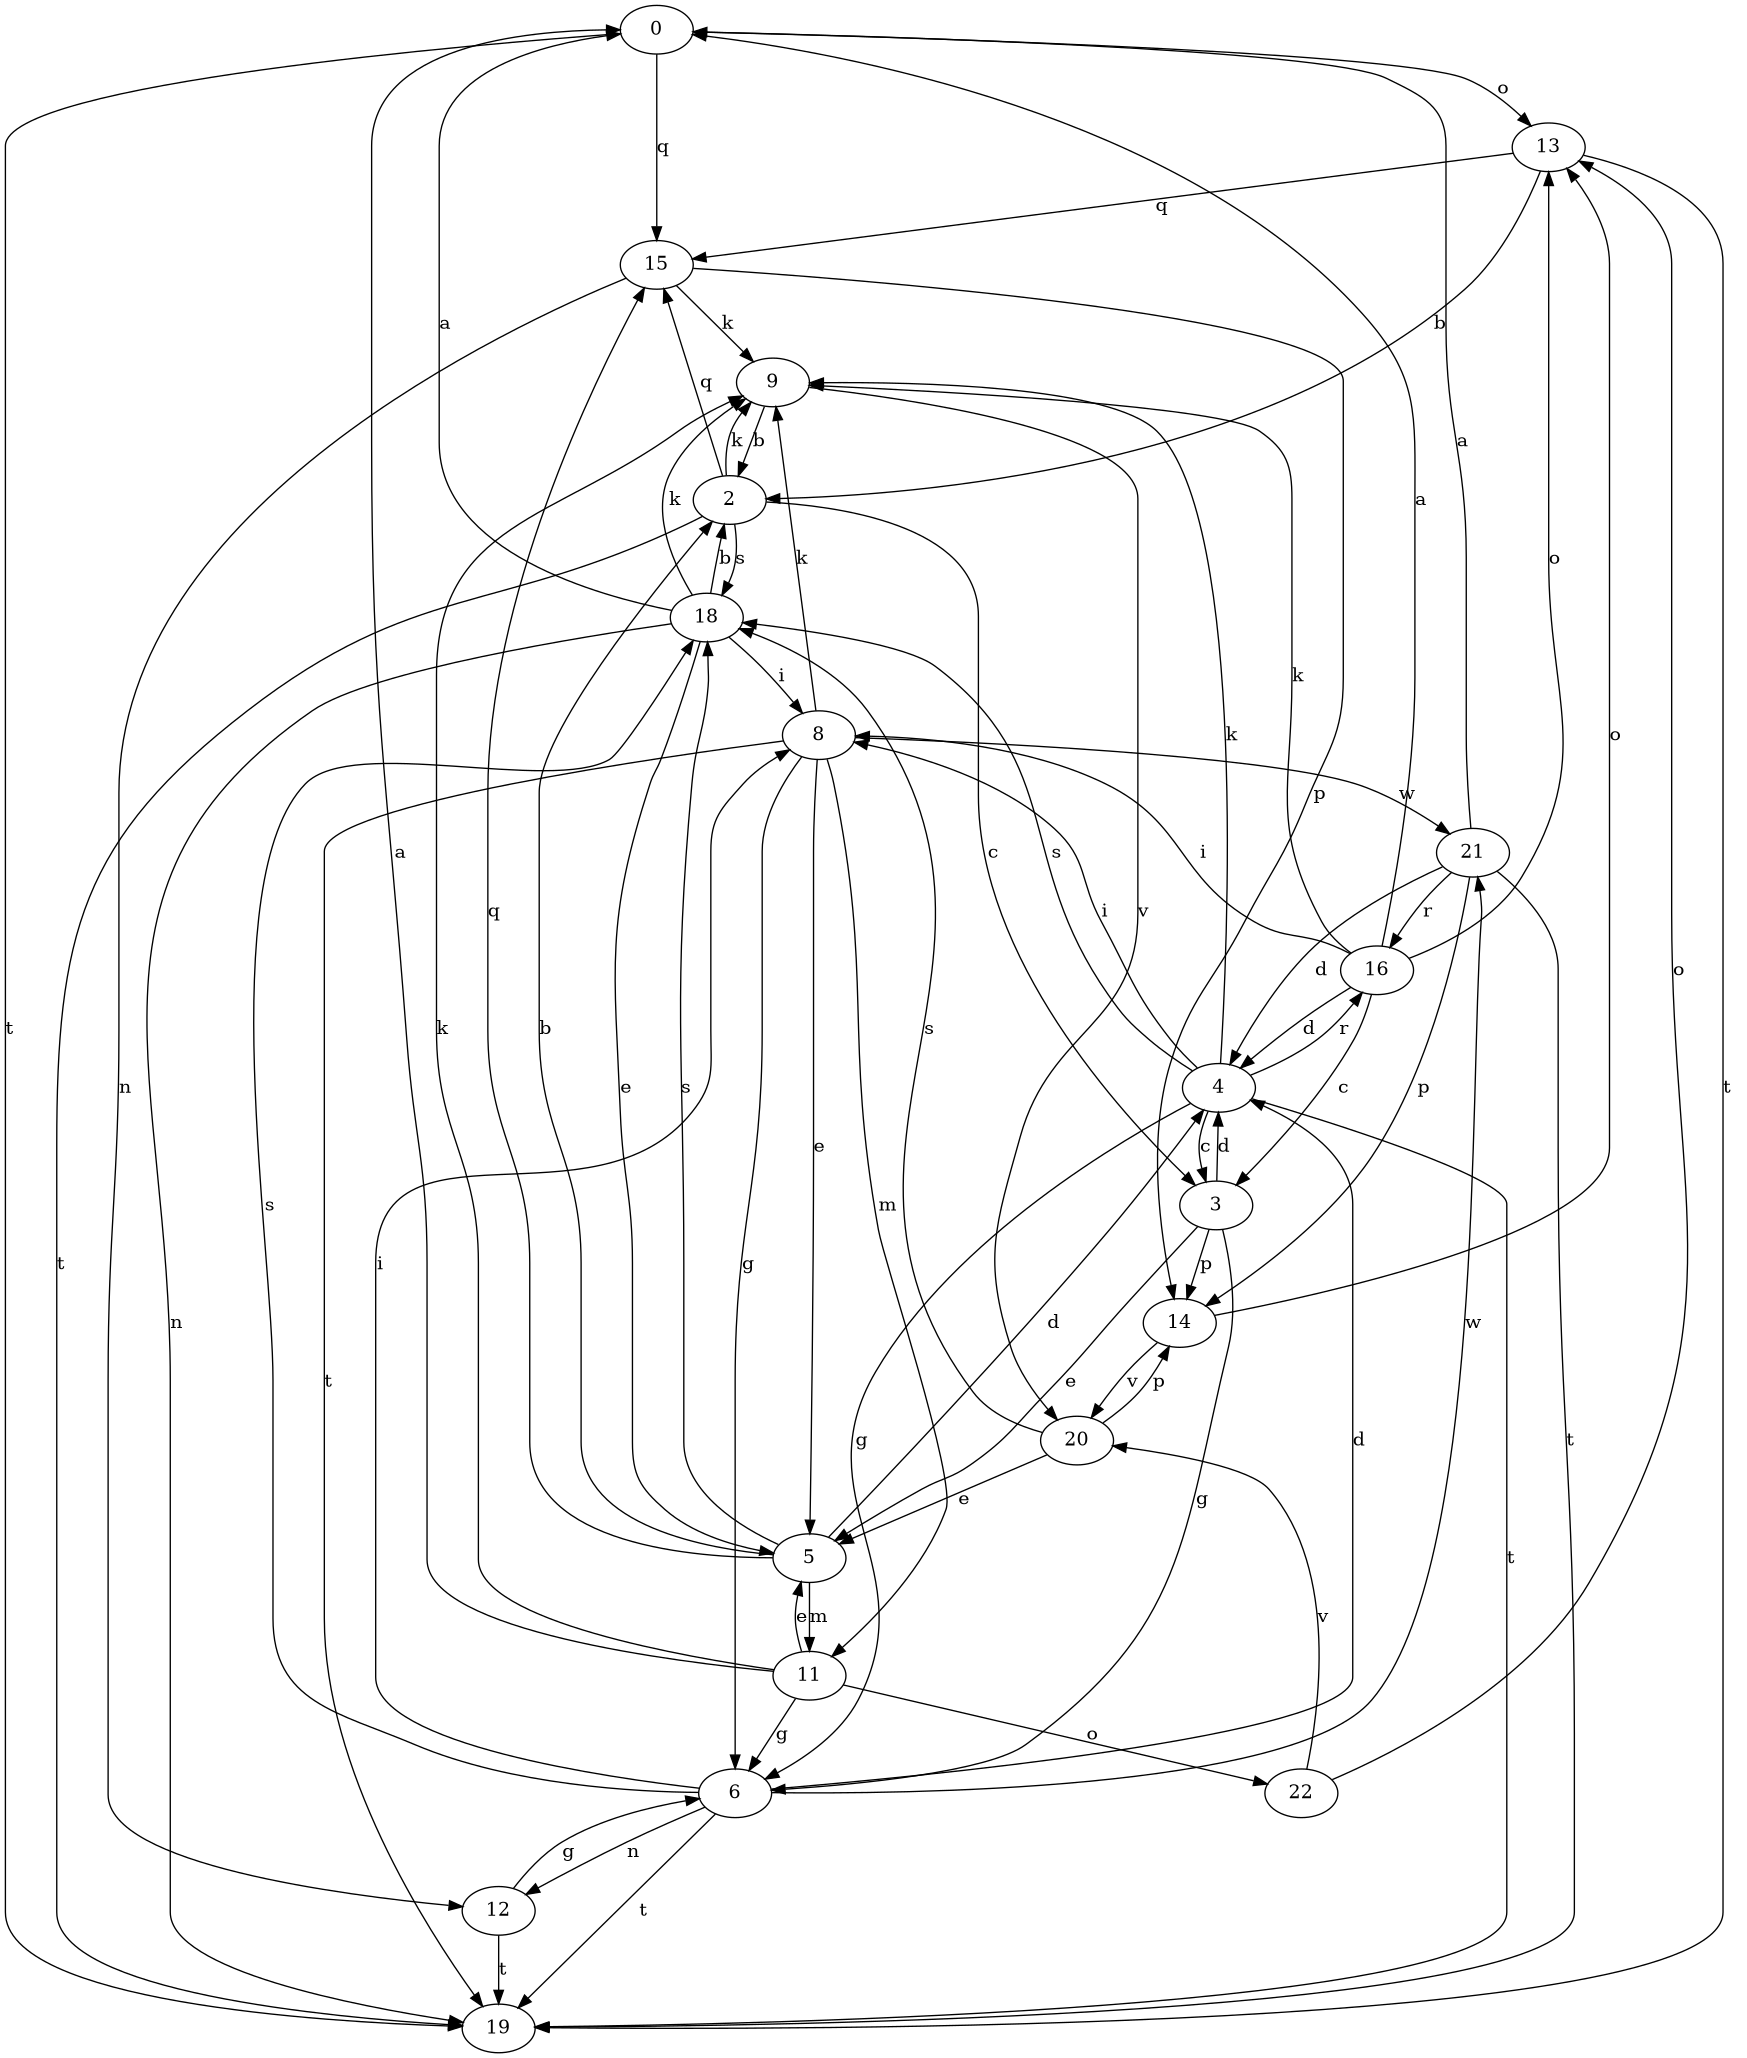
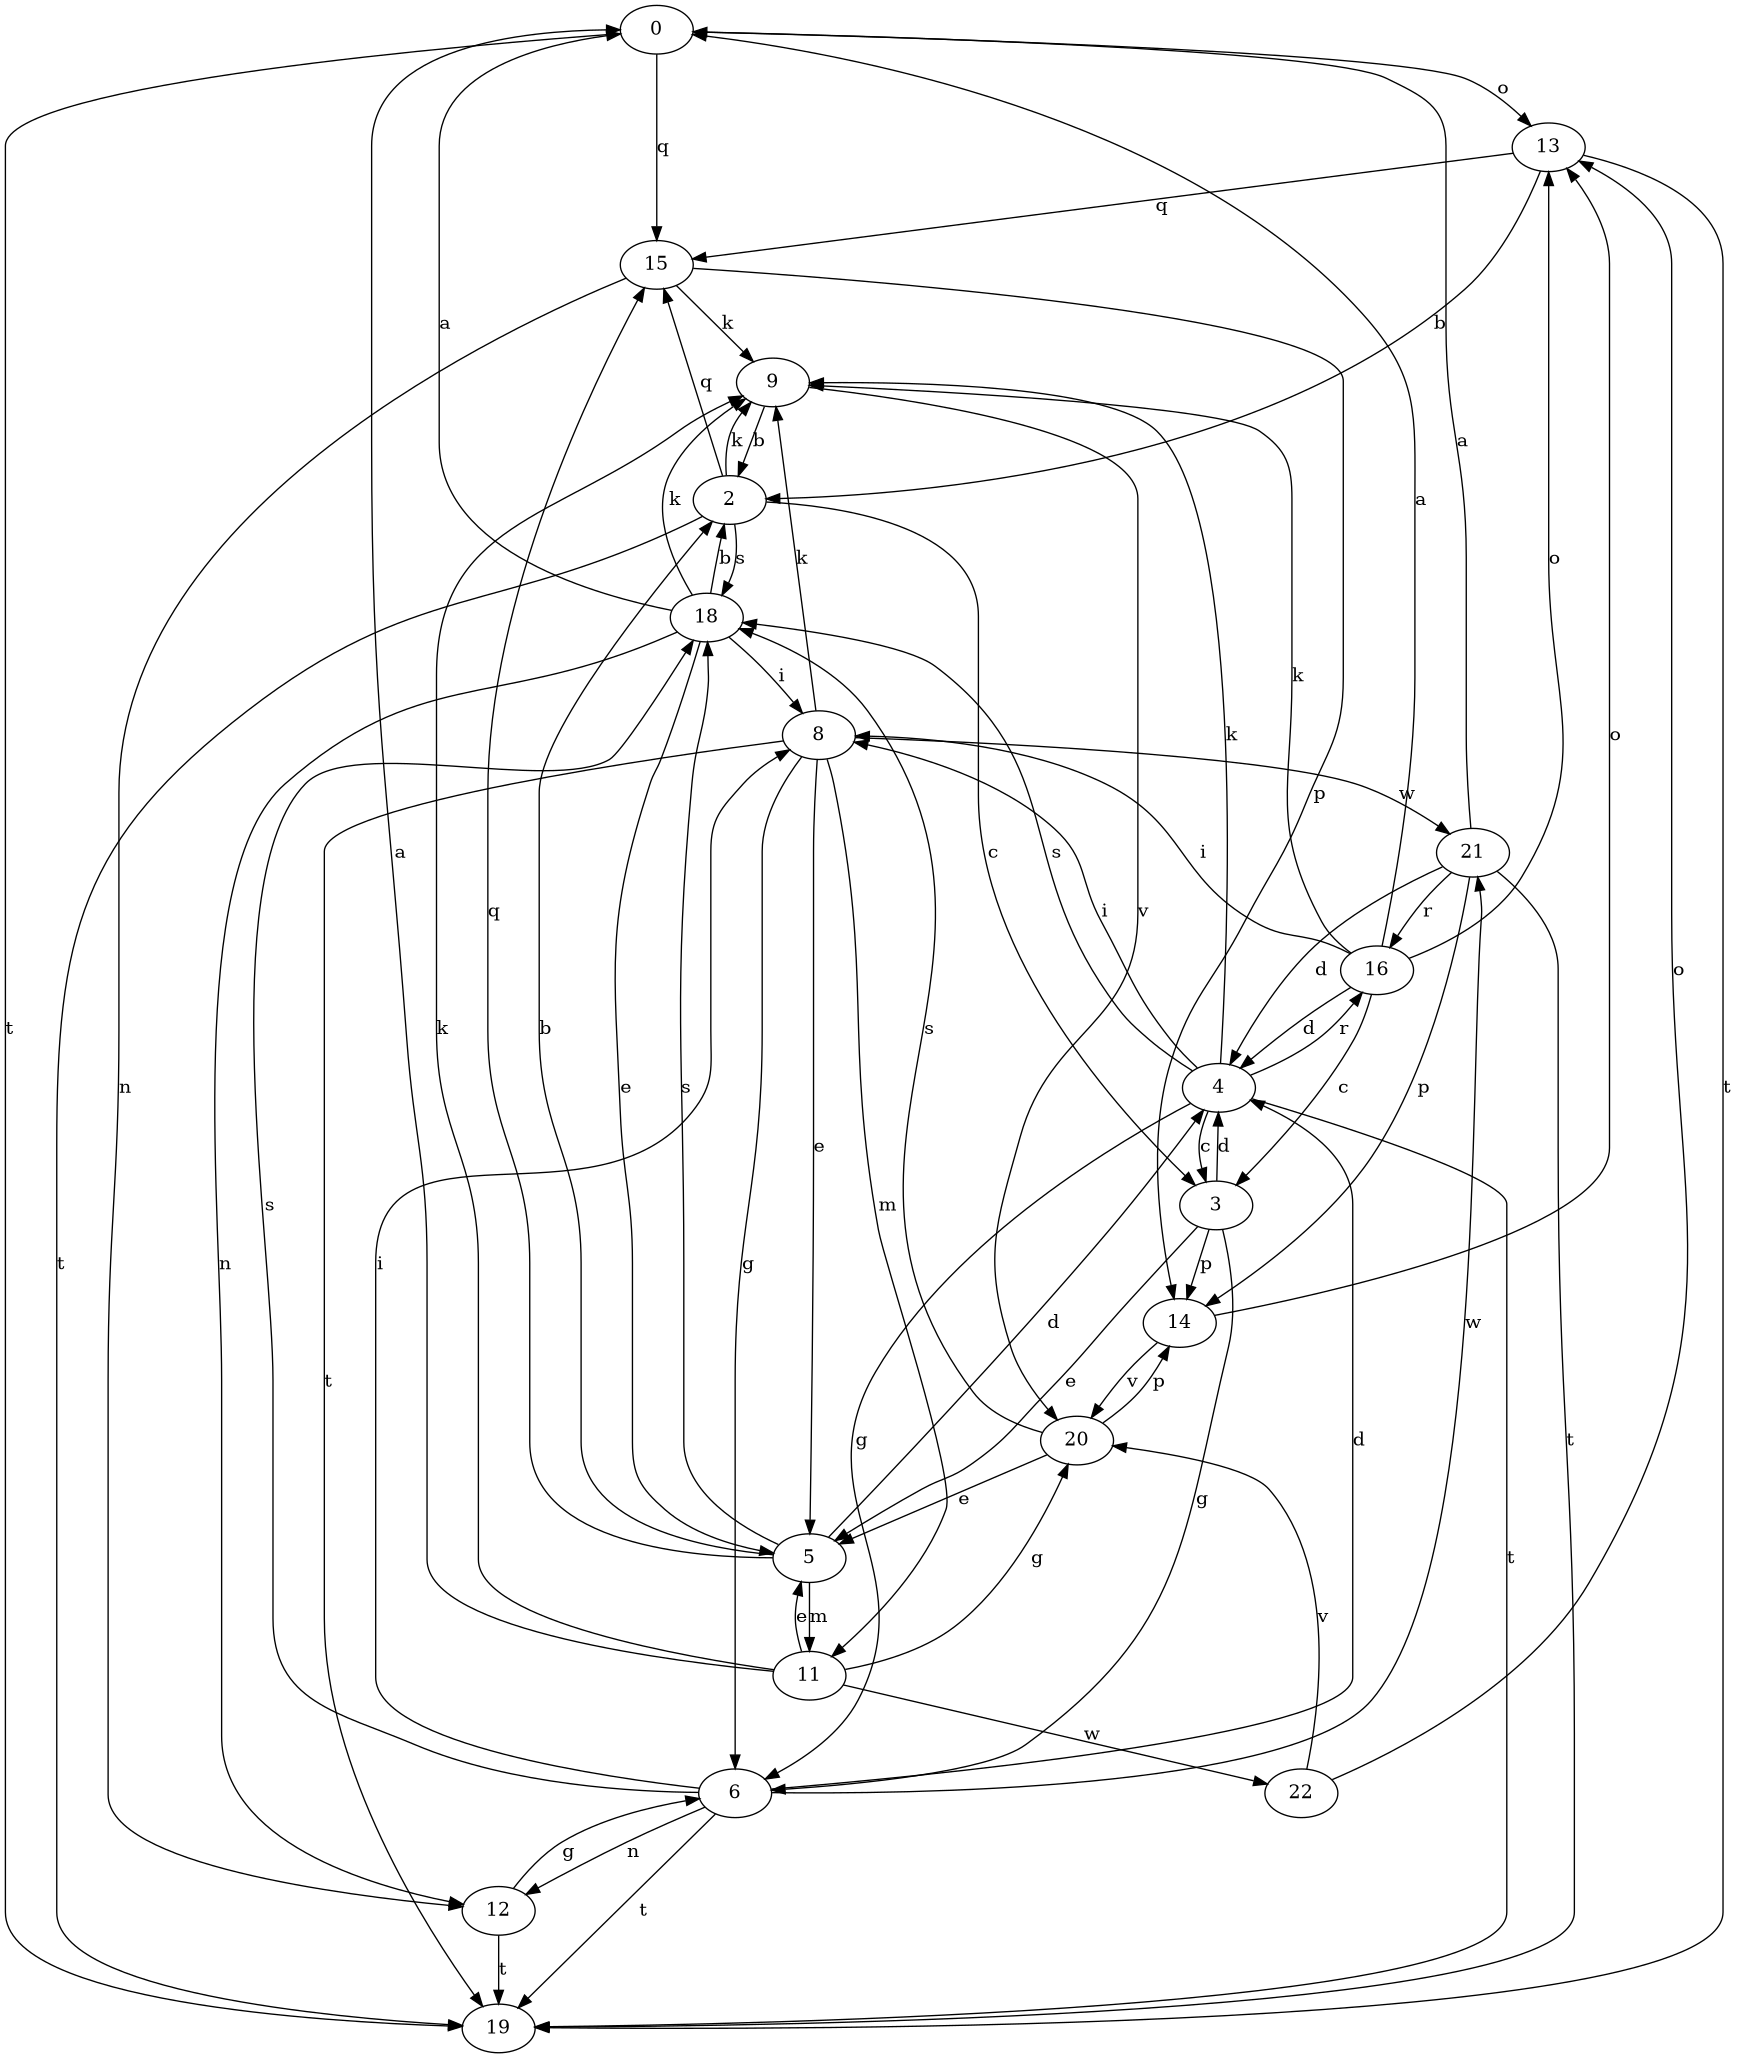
(164, 1252) -> (216, 1192)
(776, 1729) -> (980, 1604)
(1093, 1735) -> (1093, 1735)
